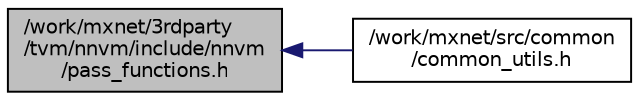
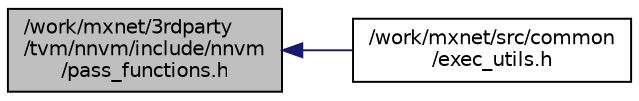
(492, 50) -> (492, 50)
